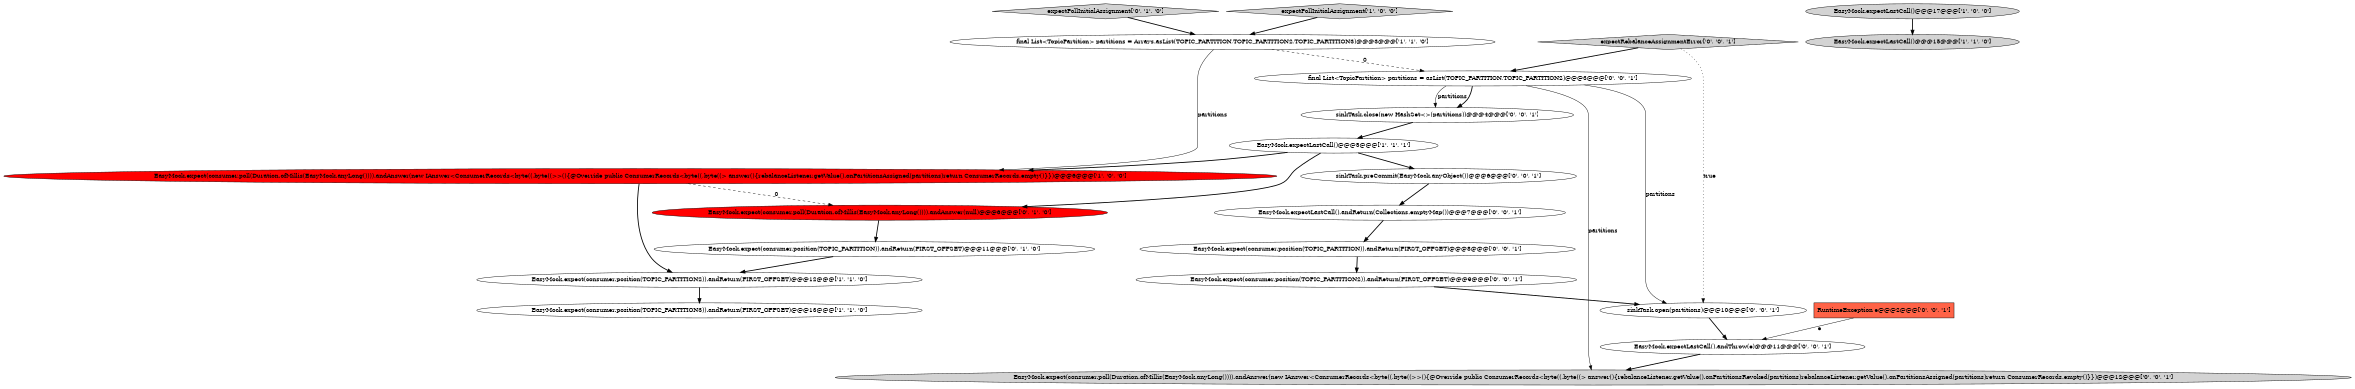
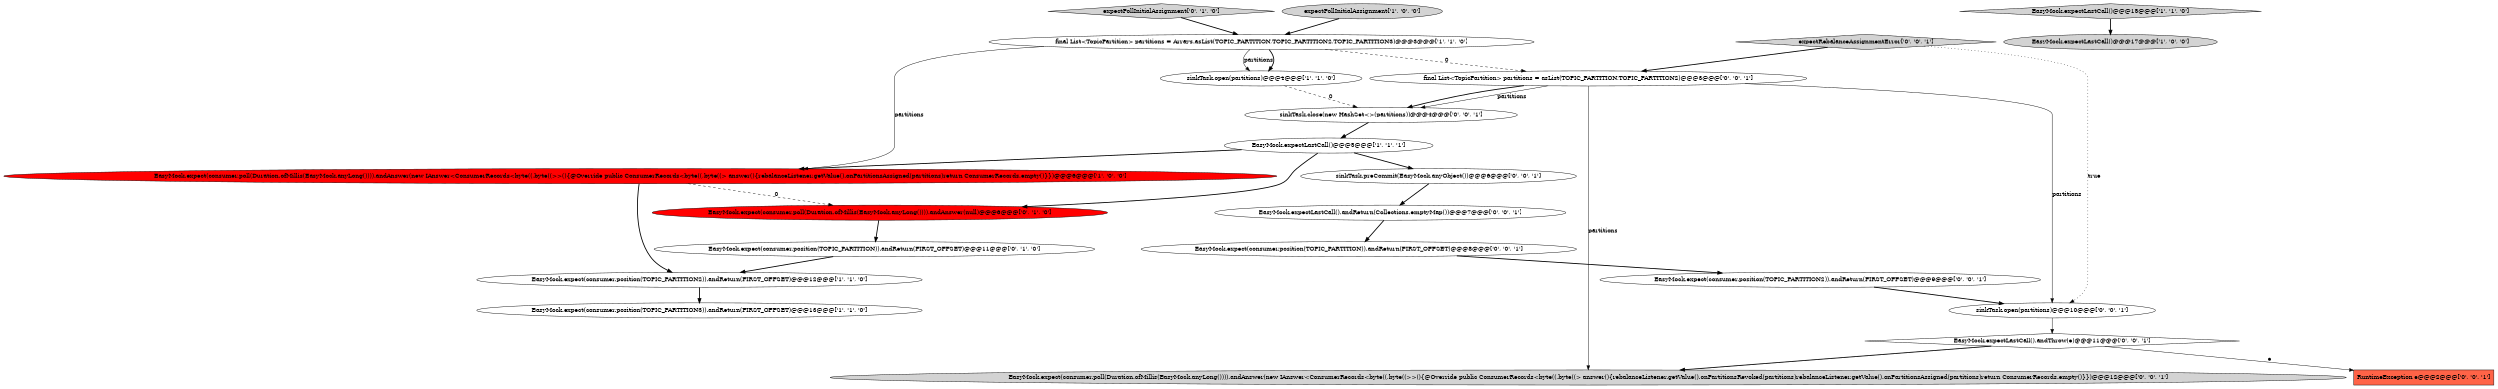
(1340, 11) -> (1362, 11)
(1912, 25) -> (2110, 25)
(1912, 42) -> (2110, 11)
none -> (1261, 78)
(1716, 327) -> (2052, 324)
(1810, 328) -> (2227, 358)
(1733, 347) -> (2052, 341)
